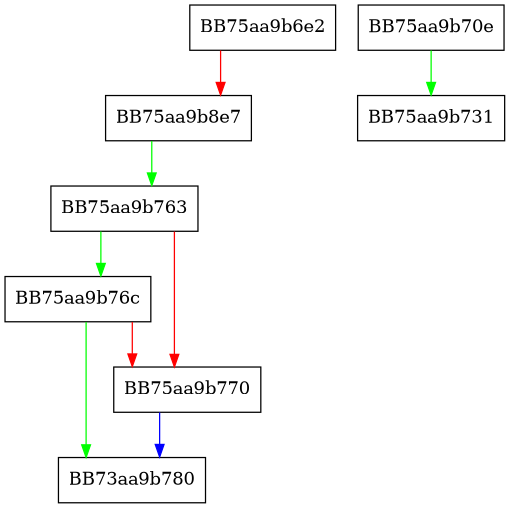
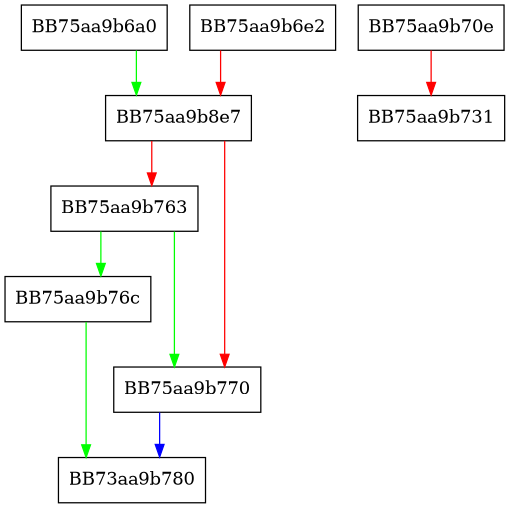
none -> (94, 28)
(431, 66) -> (431, 66)
(152, 157) -> (152, 157)
(174, 293) -> (174, 293)
(132, 338) -> (225, 248)
